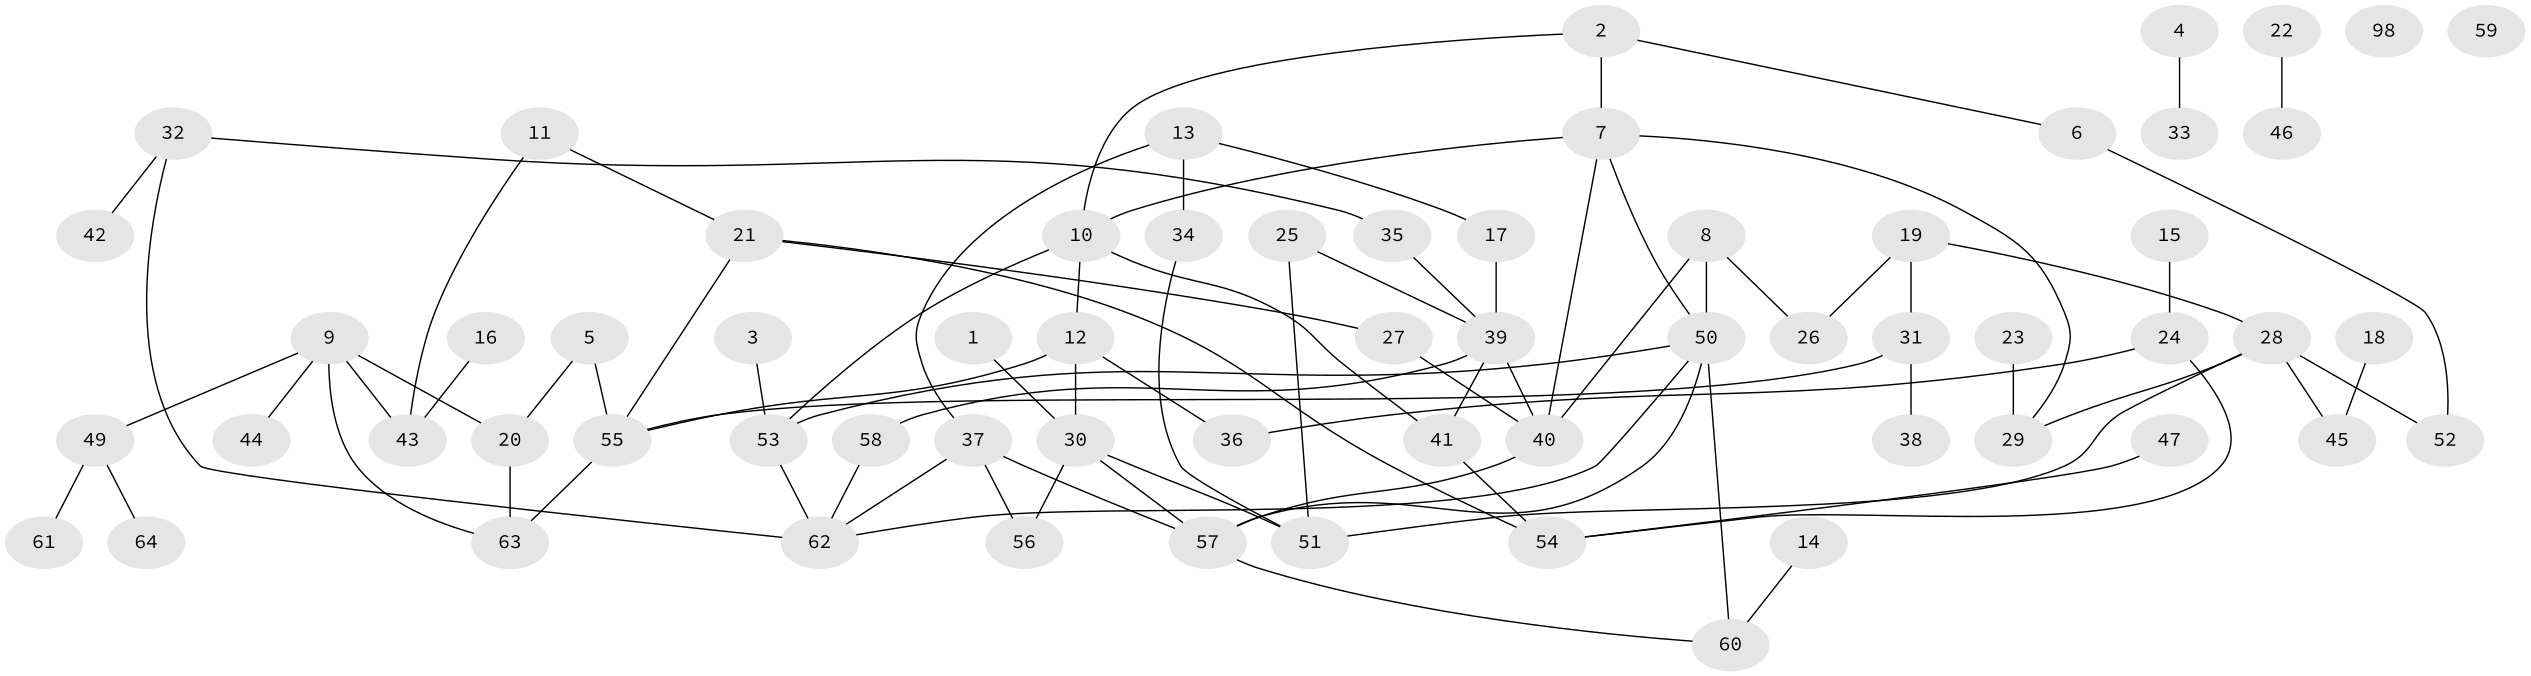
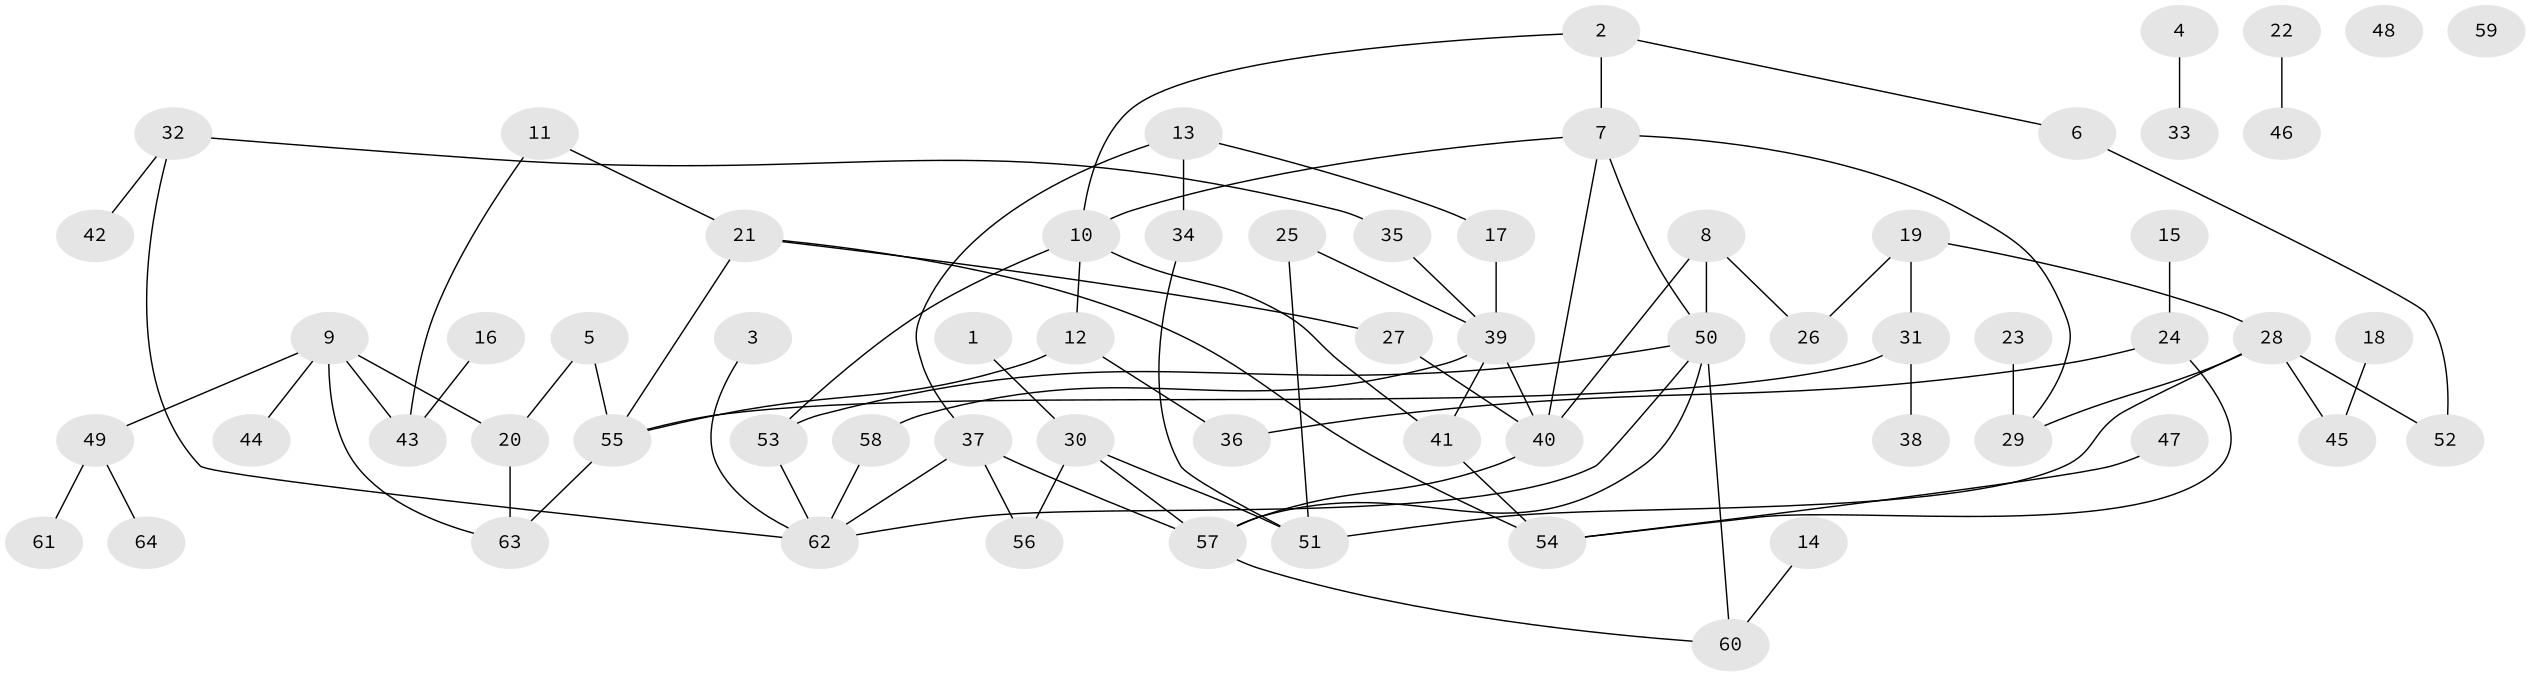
(2384, 31) -> (2384, 31)
(761, 389) -> (715, 459)
(1076, 389) -> none
